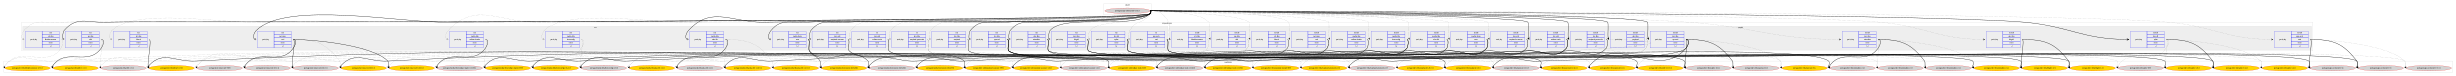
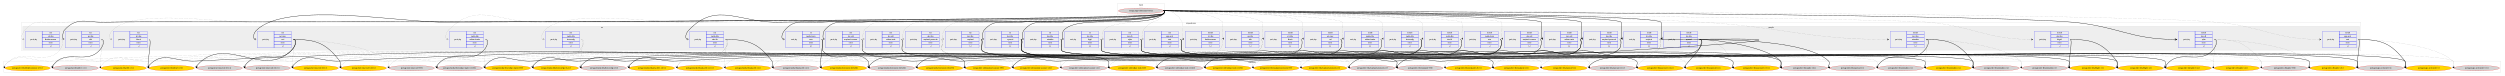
(76, 68) -> (76, 68)
(124, 68) -> (124, 68)
(1276, 68) -> (1276, 68)
none -> (1420, 68)
(1660, 68) -> (1757, 68)
(2381, 68) -> (2429, 68)
